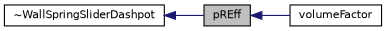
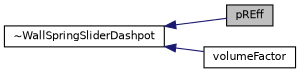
(276, 15) -> (190, 50)
